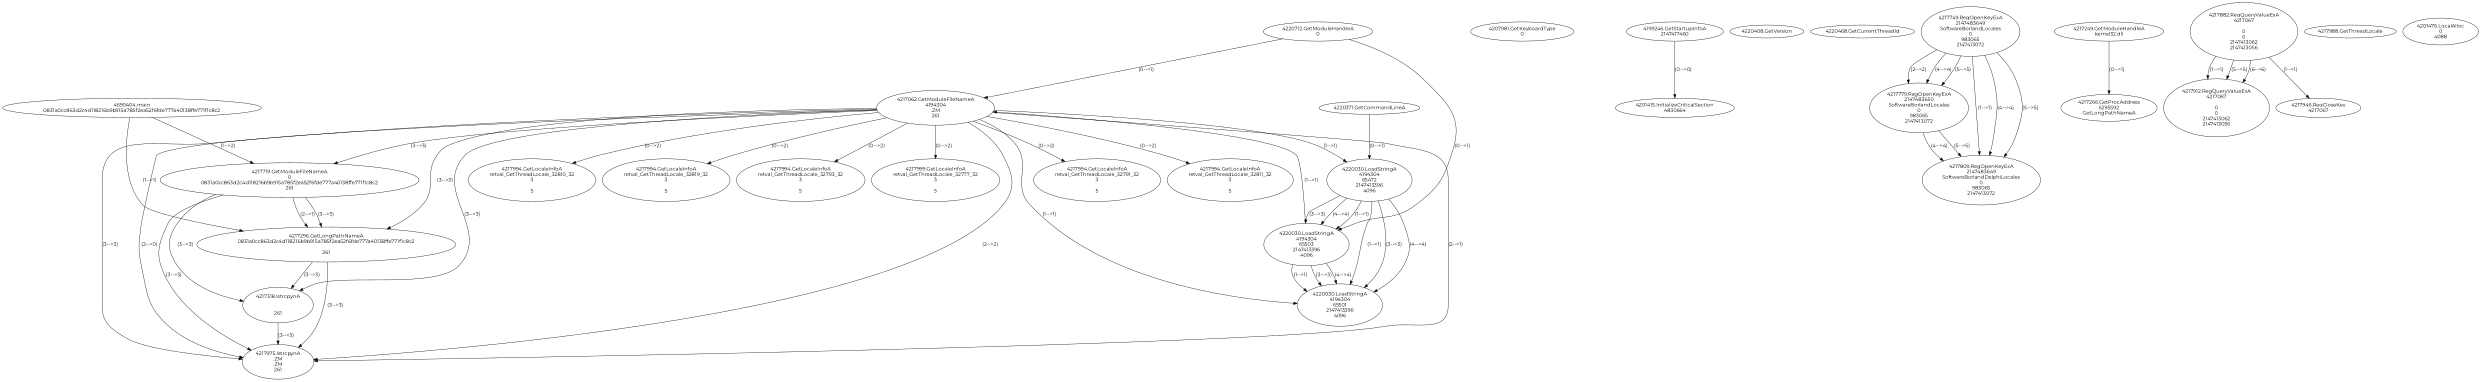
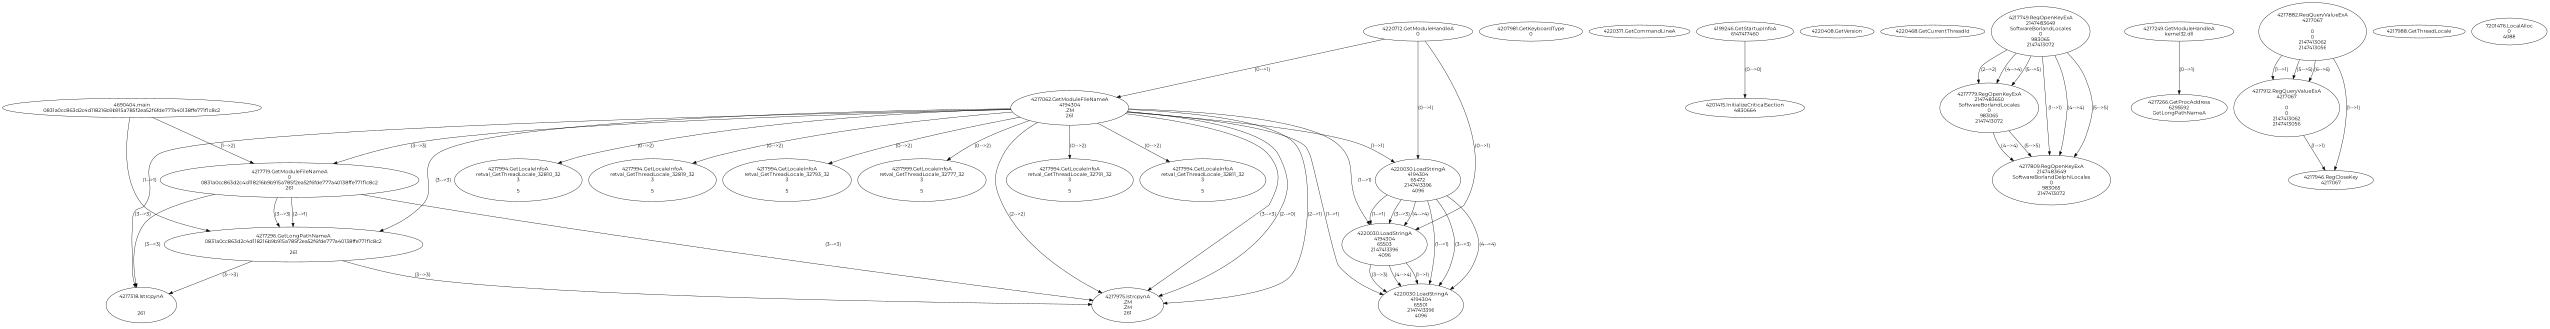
(1675, 32) -> (1745, 32)
(2441, 32) -> (2509, 32)
(1183, 129) -> (1278, 122)
(1369, 135) -> (1418, 98)
none -> (2313, 151)
(278, 332) -> none
